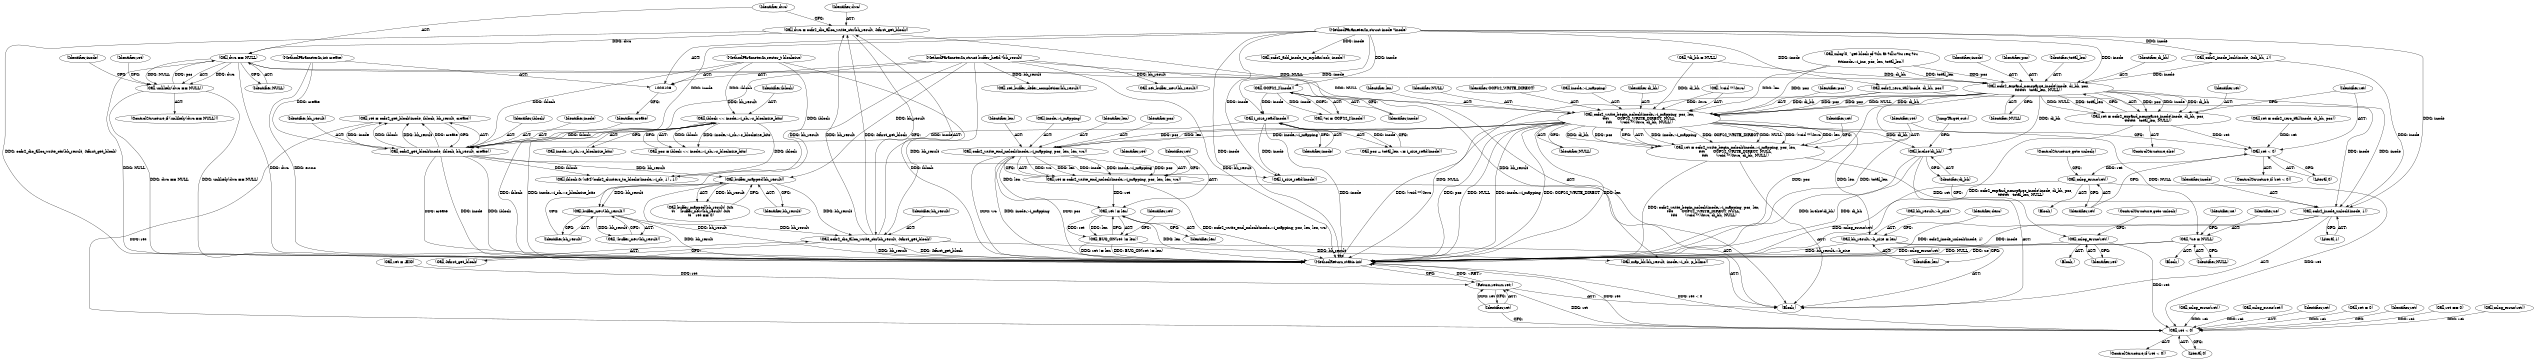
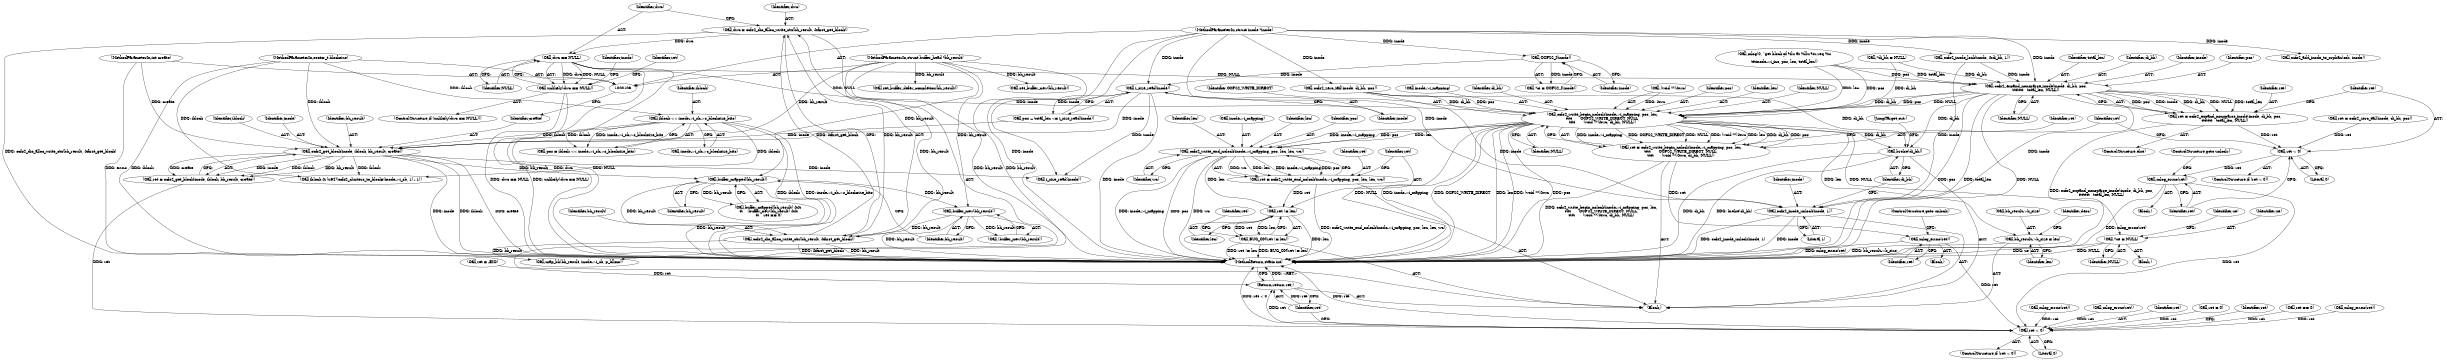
(893, 42) -> (720, 138)
(184, 75) -> (520, 75)
none -> (1629, 96)
(1322, 102) -> (1579, 75)
none -> (1146, 180)
(456, 262) -> none
